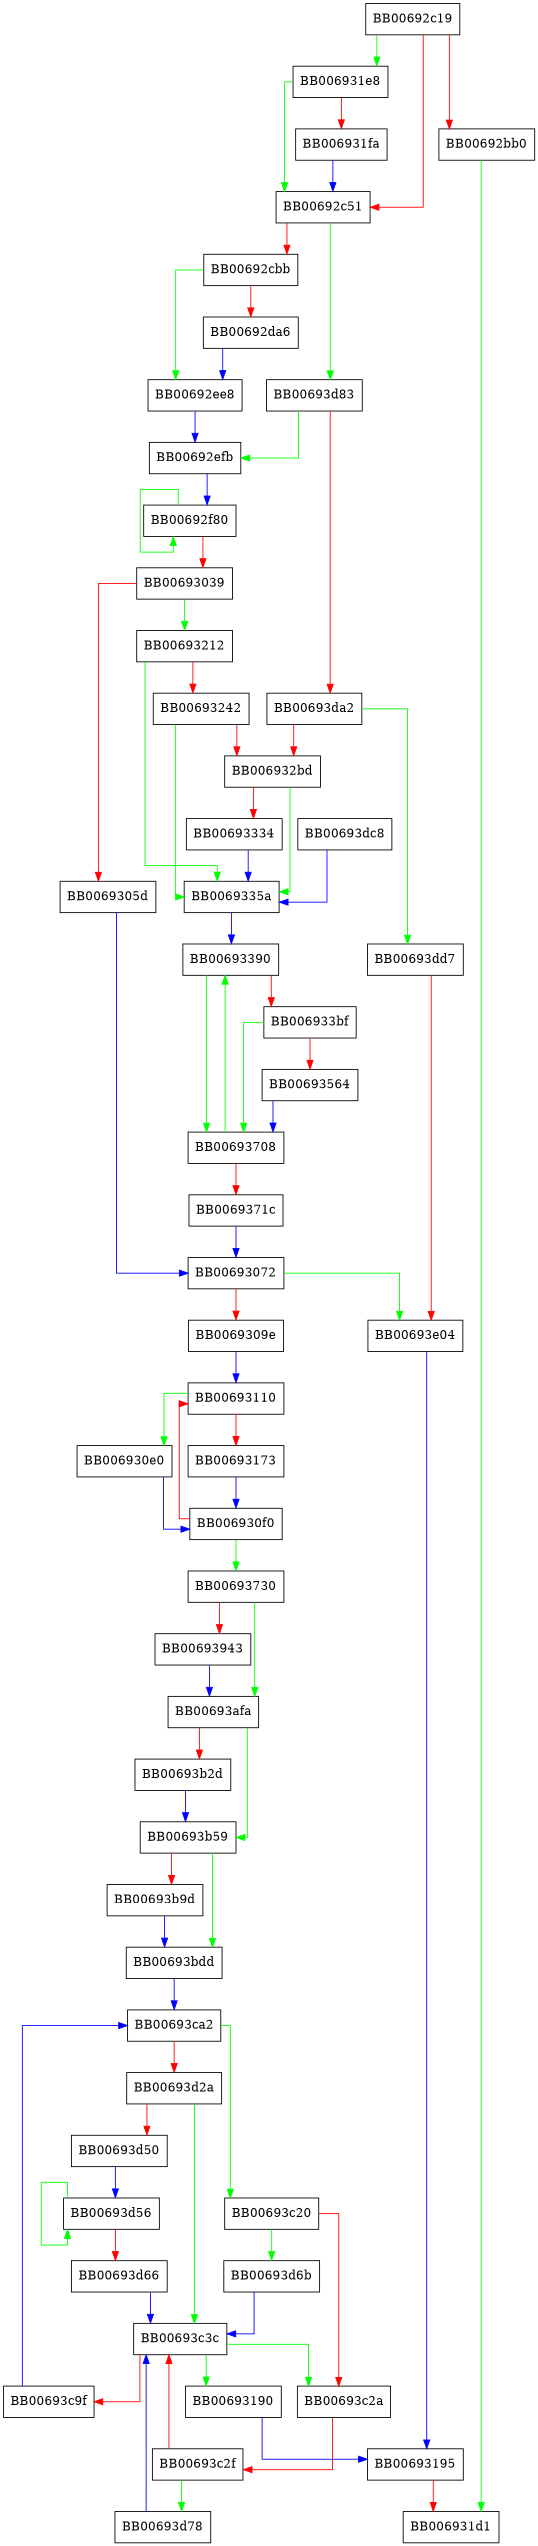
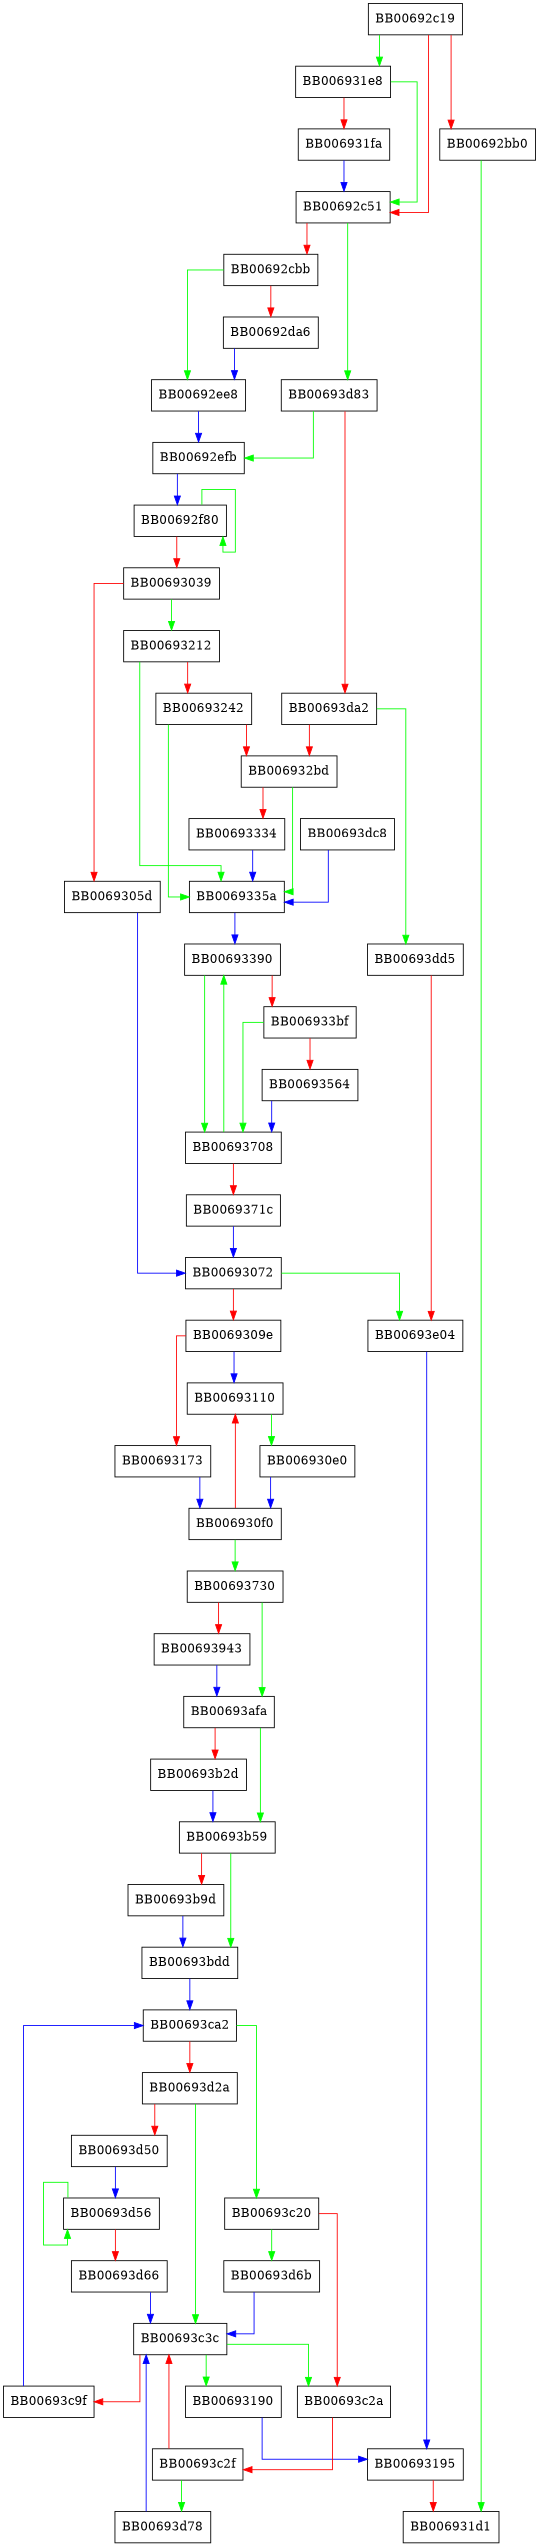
(415, 960) -> (415, 960)
(236, 1425) -> (176, 1382)
